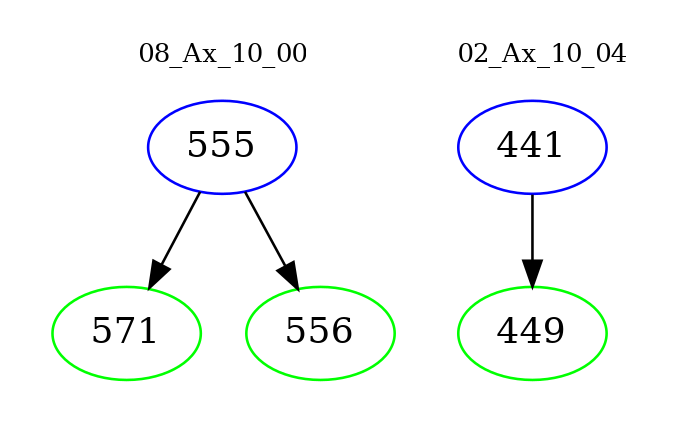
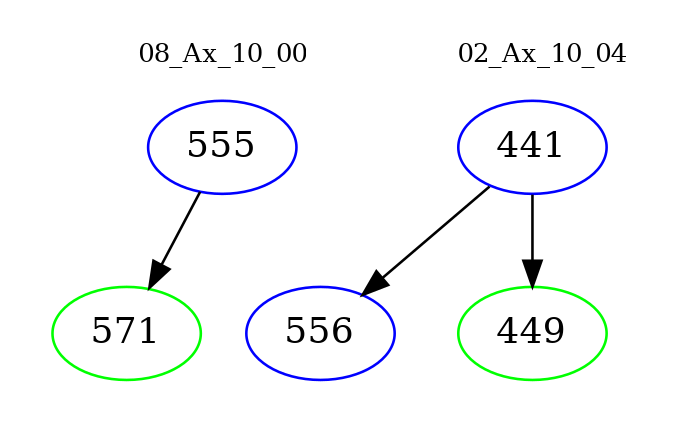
(265, 229) -> (455, 216)
(321, 333) -> (321, 333)
